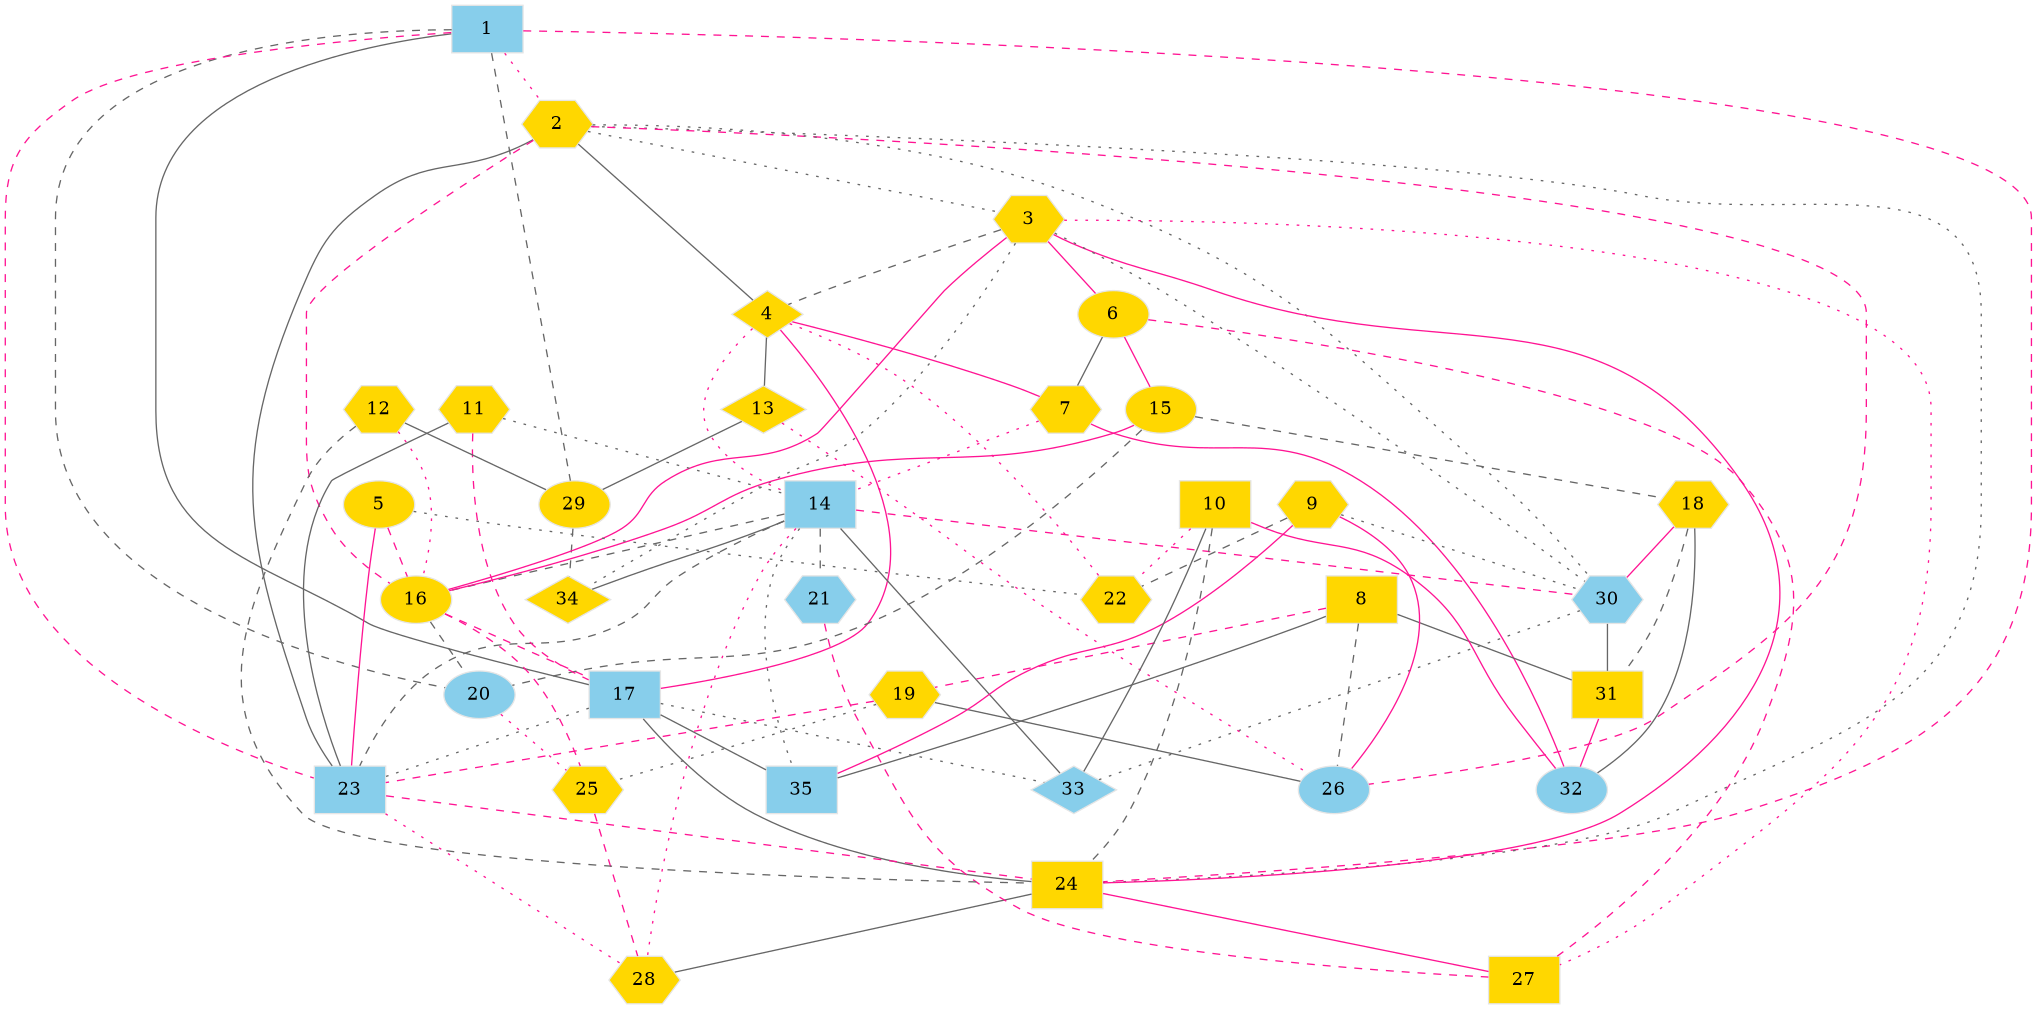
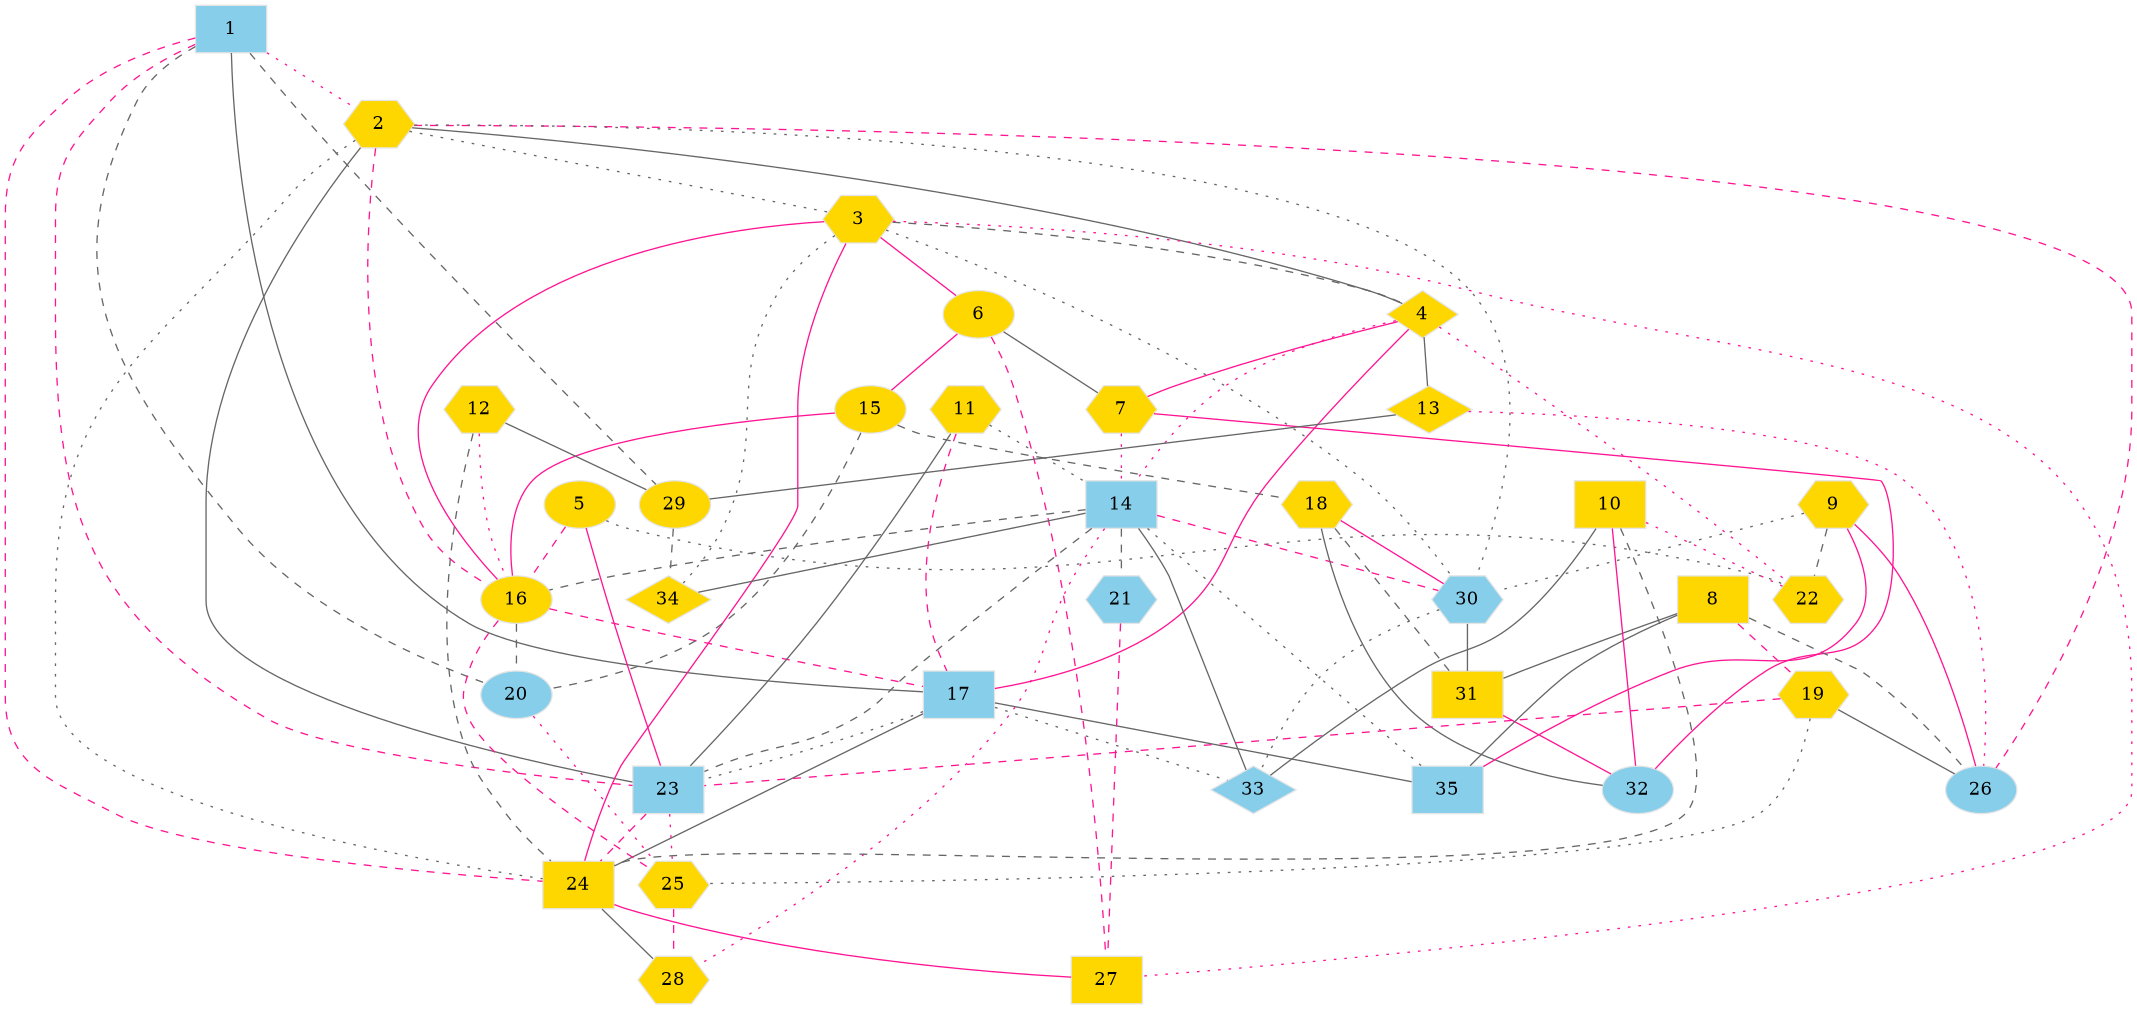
(503, 889) -> (671, 829)
